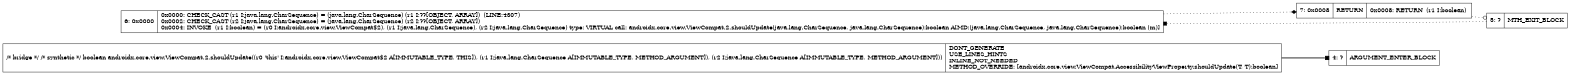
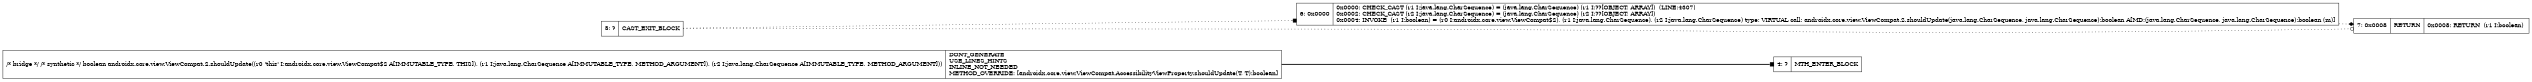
(1478, 17) -> (1517, 30)
(1536, 20) -> (651, 28)
(1393, 58) -> (1826, 64)
